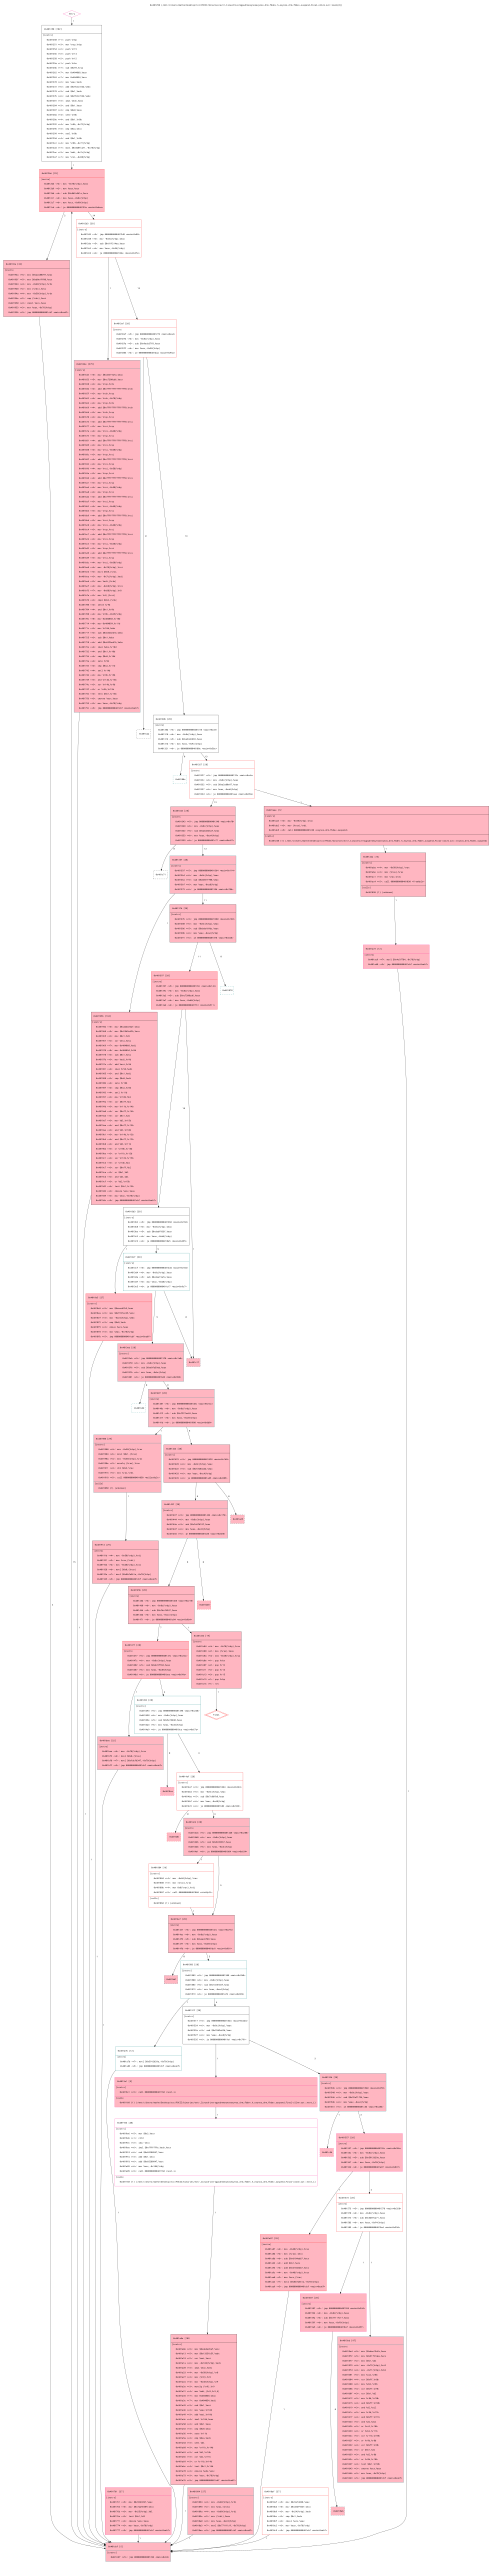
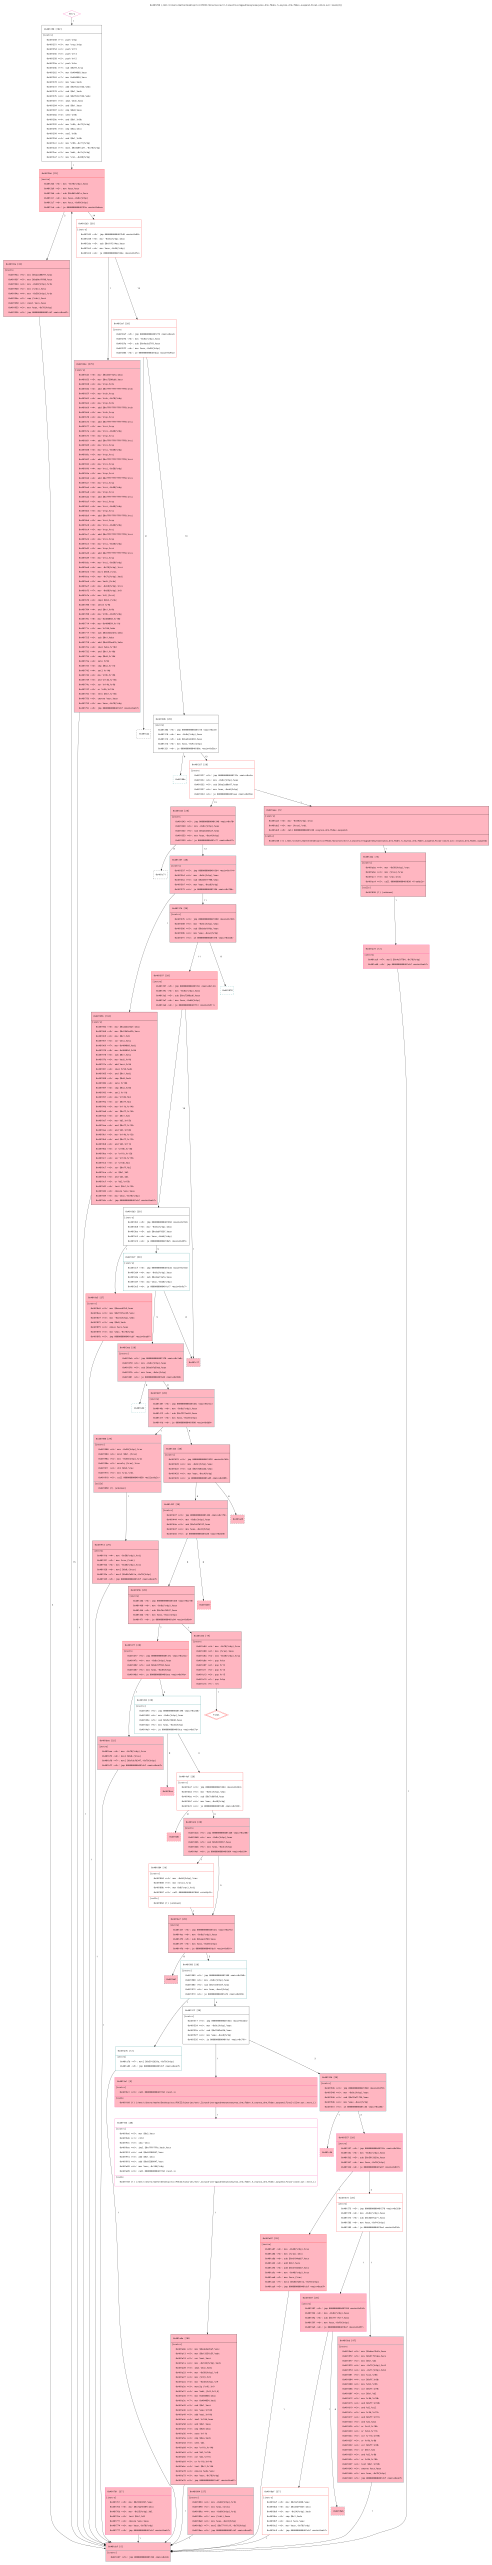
none -> (312, 2409)
none -> (289, 2546)
